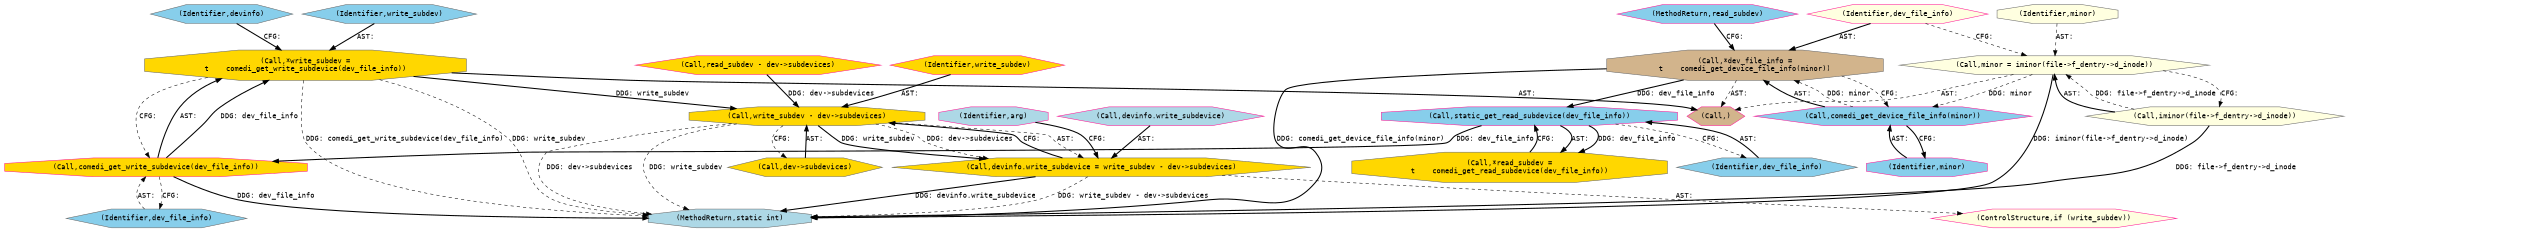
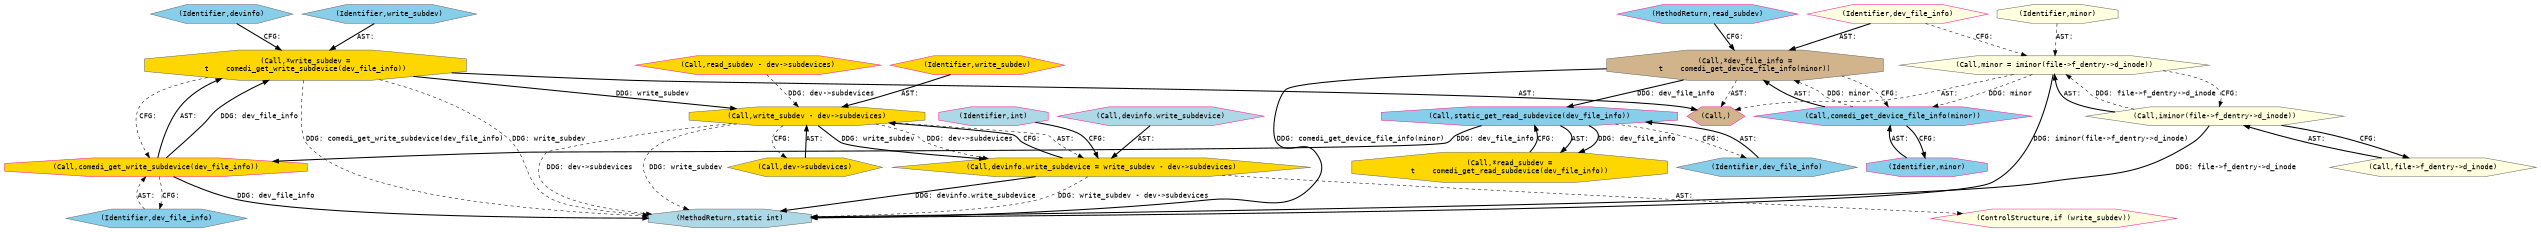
(781, 89) -> (781, 89)
(993, 116) -> (993, 116)
none -> (2433, 167)
